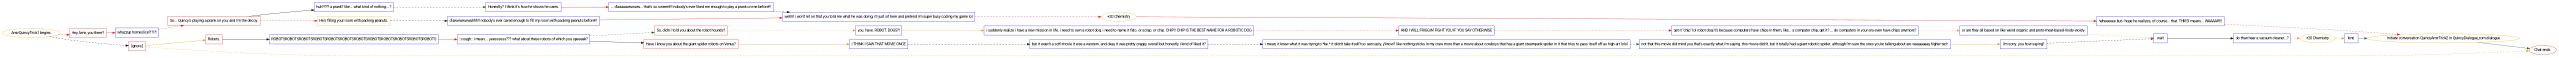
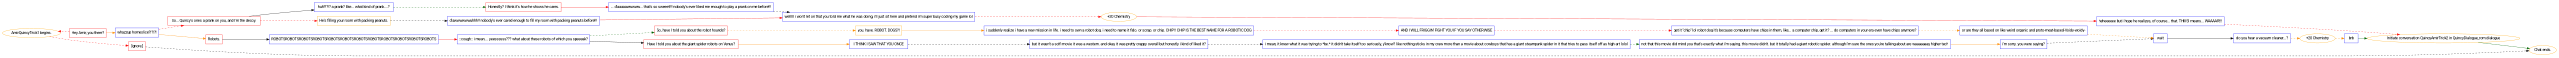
(354, 7) -> (354, 7)
(523, 7) -> (523, 7)
(214, 21) -> (214, 21)
(691, 30) -> (691, 30)
(879, 30) -> (879, 30)
(109, 33) -> (109, 33)
(63, 35) -> (65, 31)
(2262, 38) -> (2262, 38)
(2351, 38) -> (2351, 38)
(88, 42) -> (88, 42)
(174, 43) -> (181, 36)
(691, 44) -> (691, 44)
(879, 44) -> (879, 44)
(2024, 44) -> (2024, 44)
(2543, 50) -> (2543, 50)
(1336, 56) -> (1336, 56)
